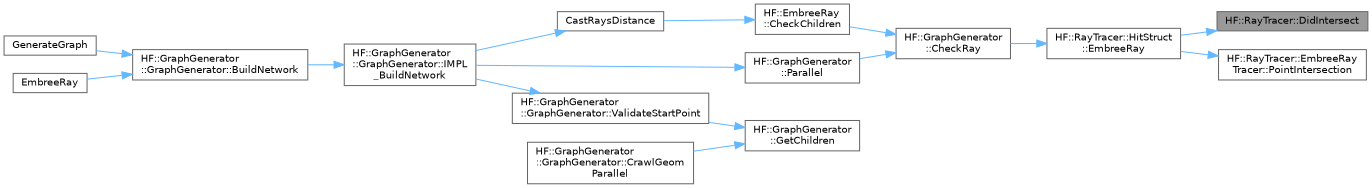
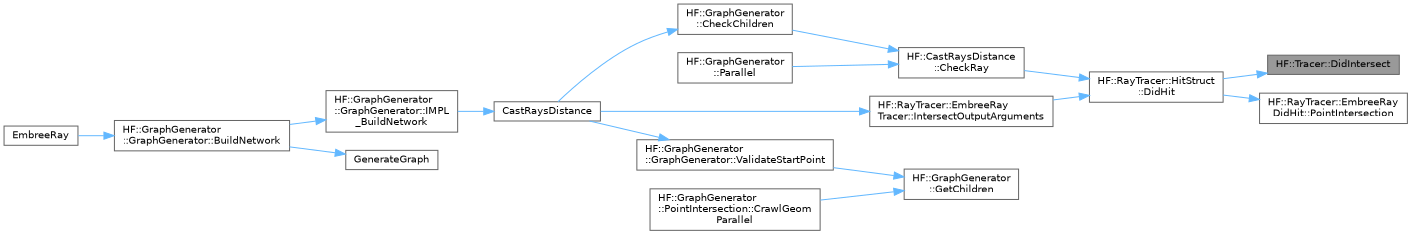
(802, 19) -> (735, 19)
(1292, 21) -> (1333, 65)
(953, 44) -> (961, 63)
(1114, 44) -> (1156, 87)
(109, 52) -> (312, 150)
(1292, 65) -> (1333, 108)
(605, 66) -> none
(503, 85) -> (624, 129)
none -> (961, 111)
(611, 163) -> (735, 210)
